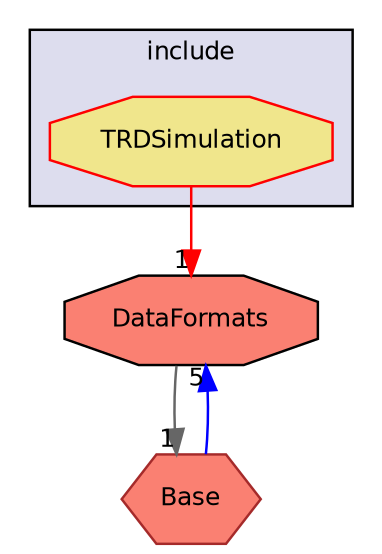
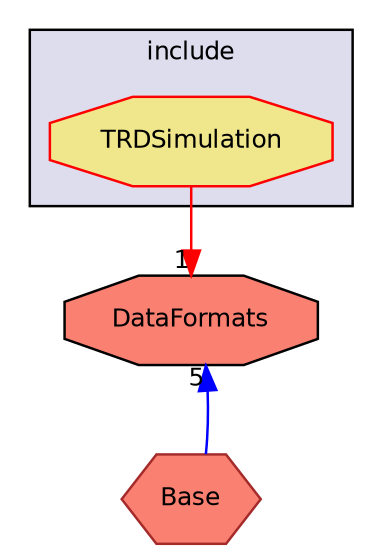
(175, 398) -> none
